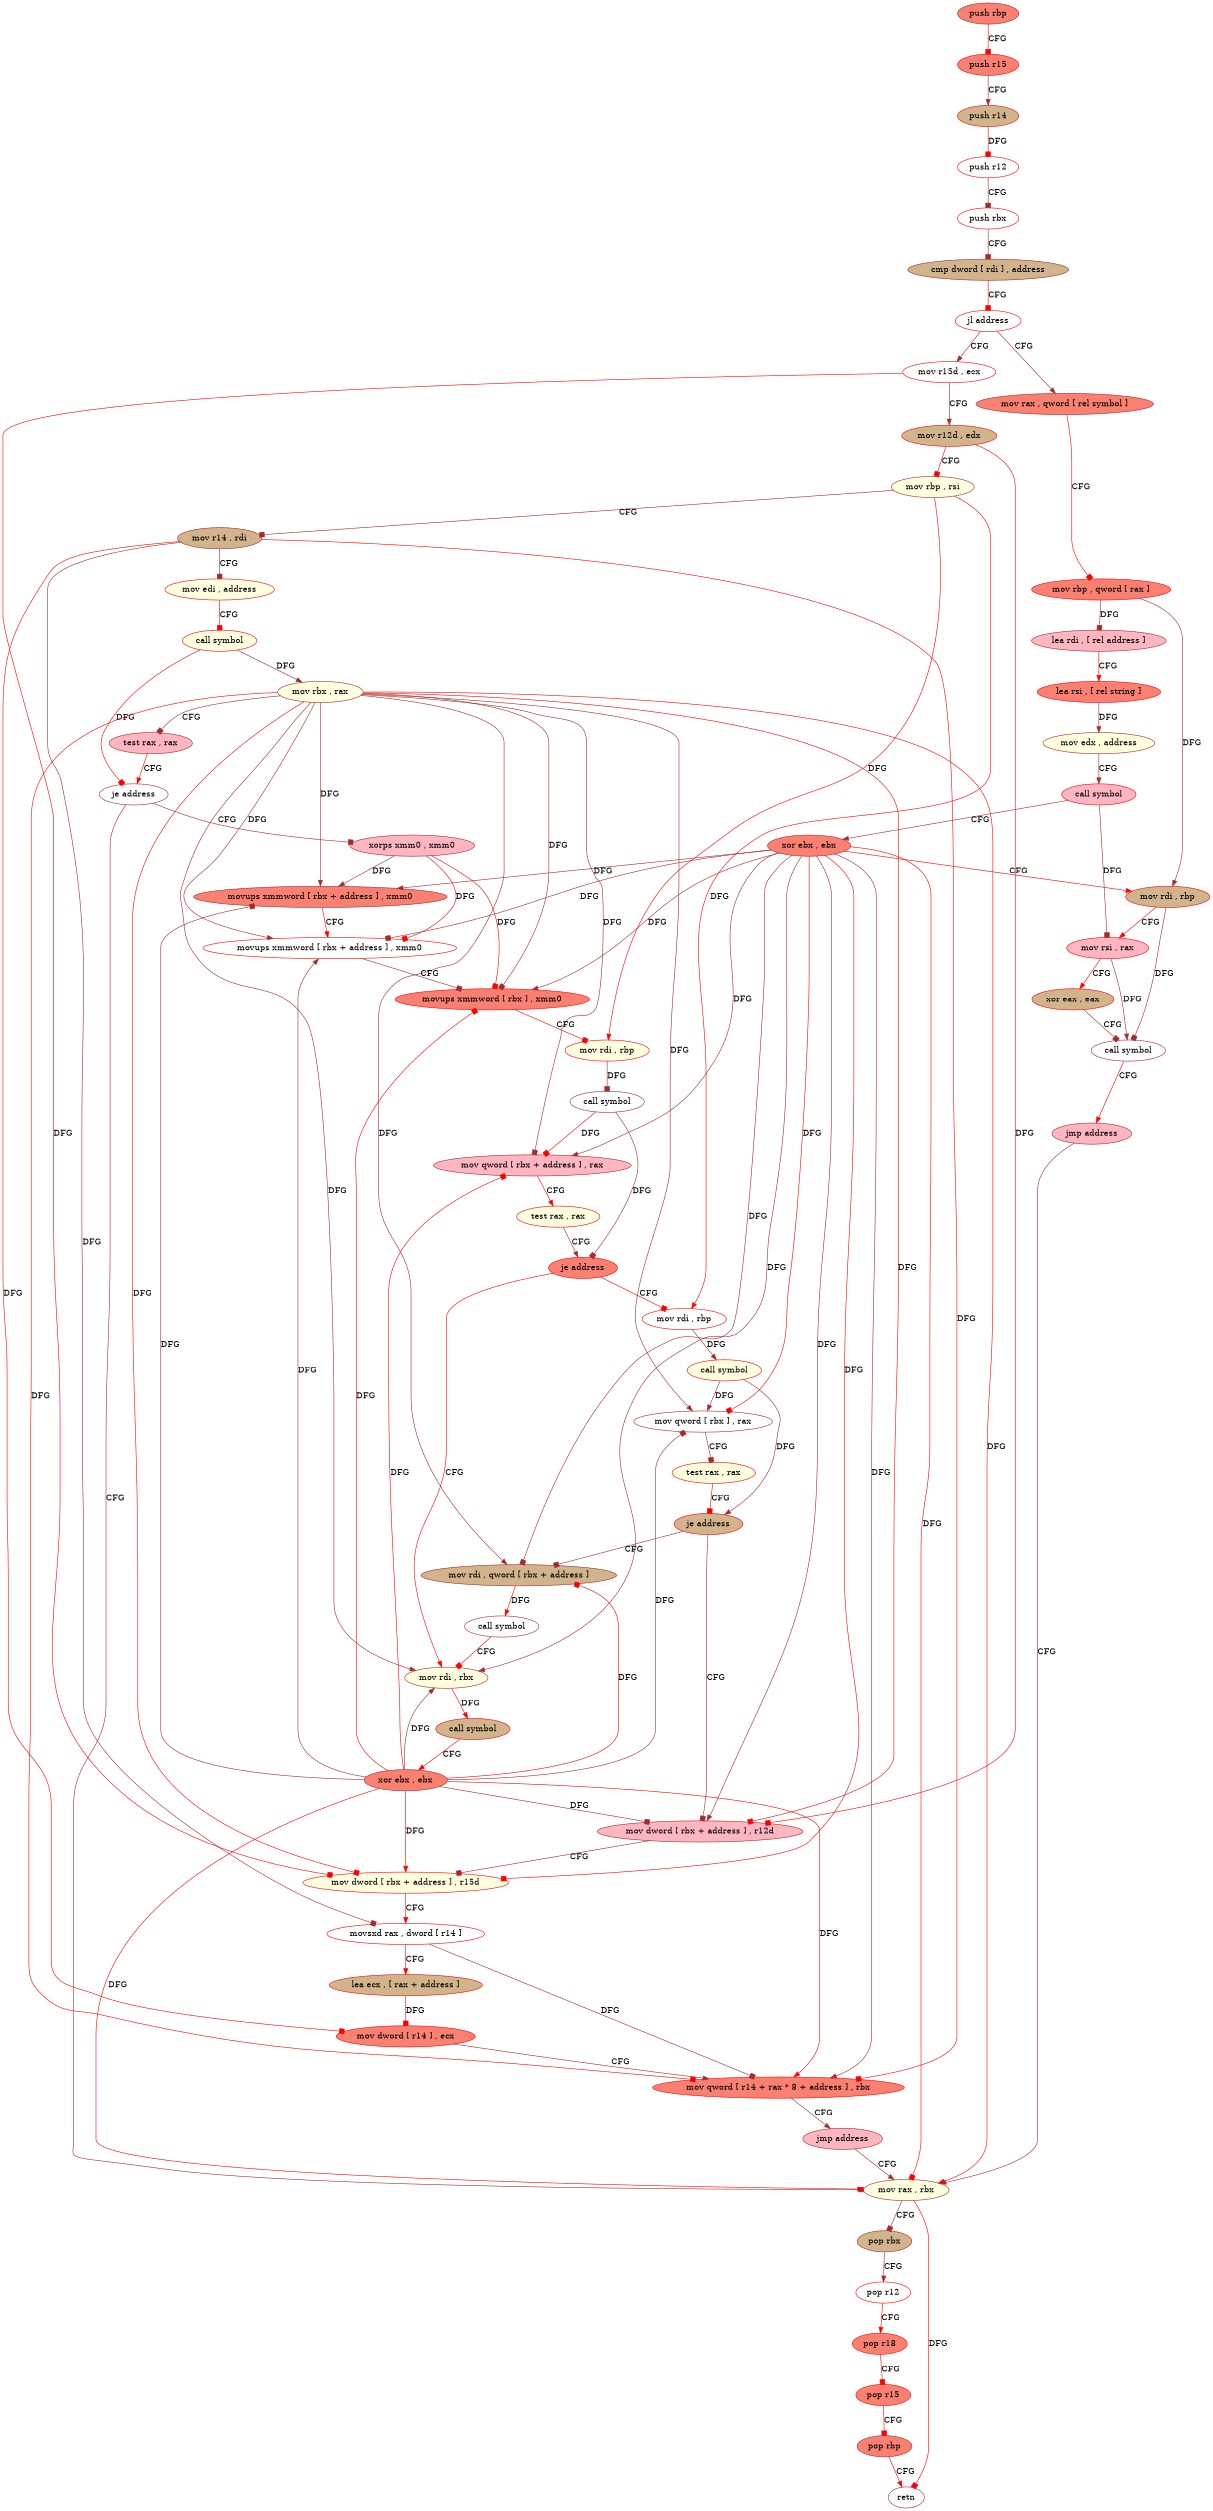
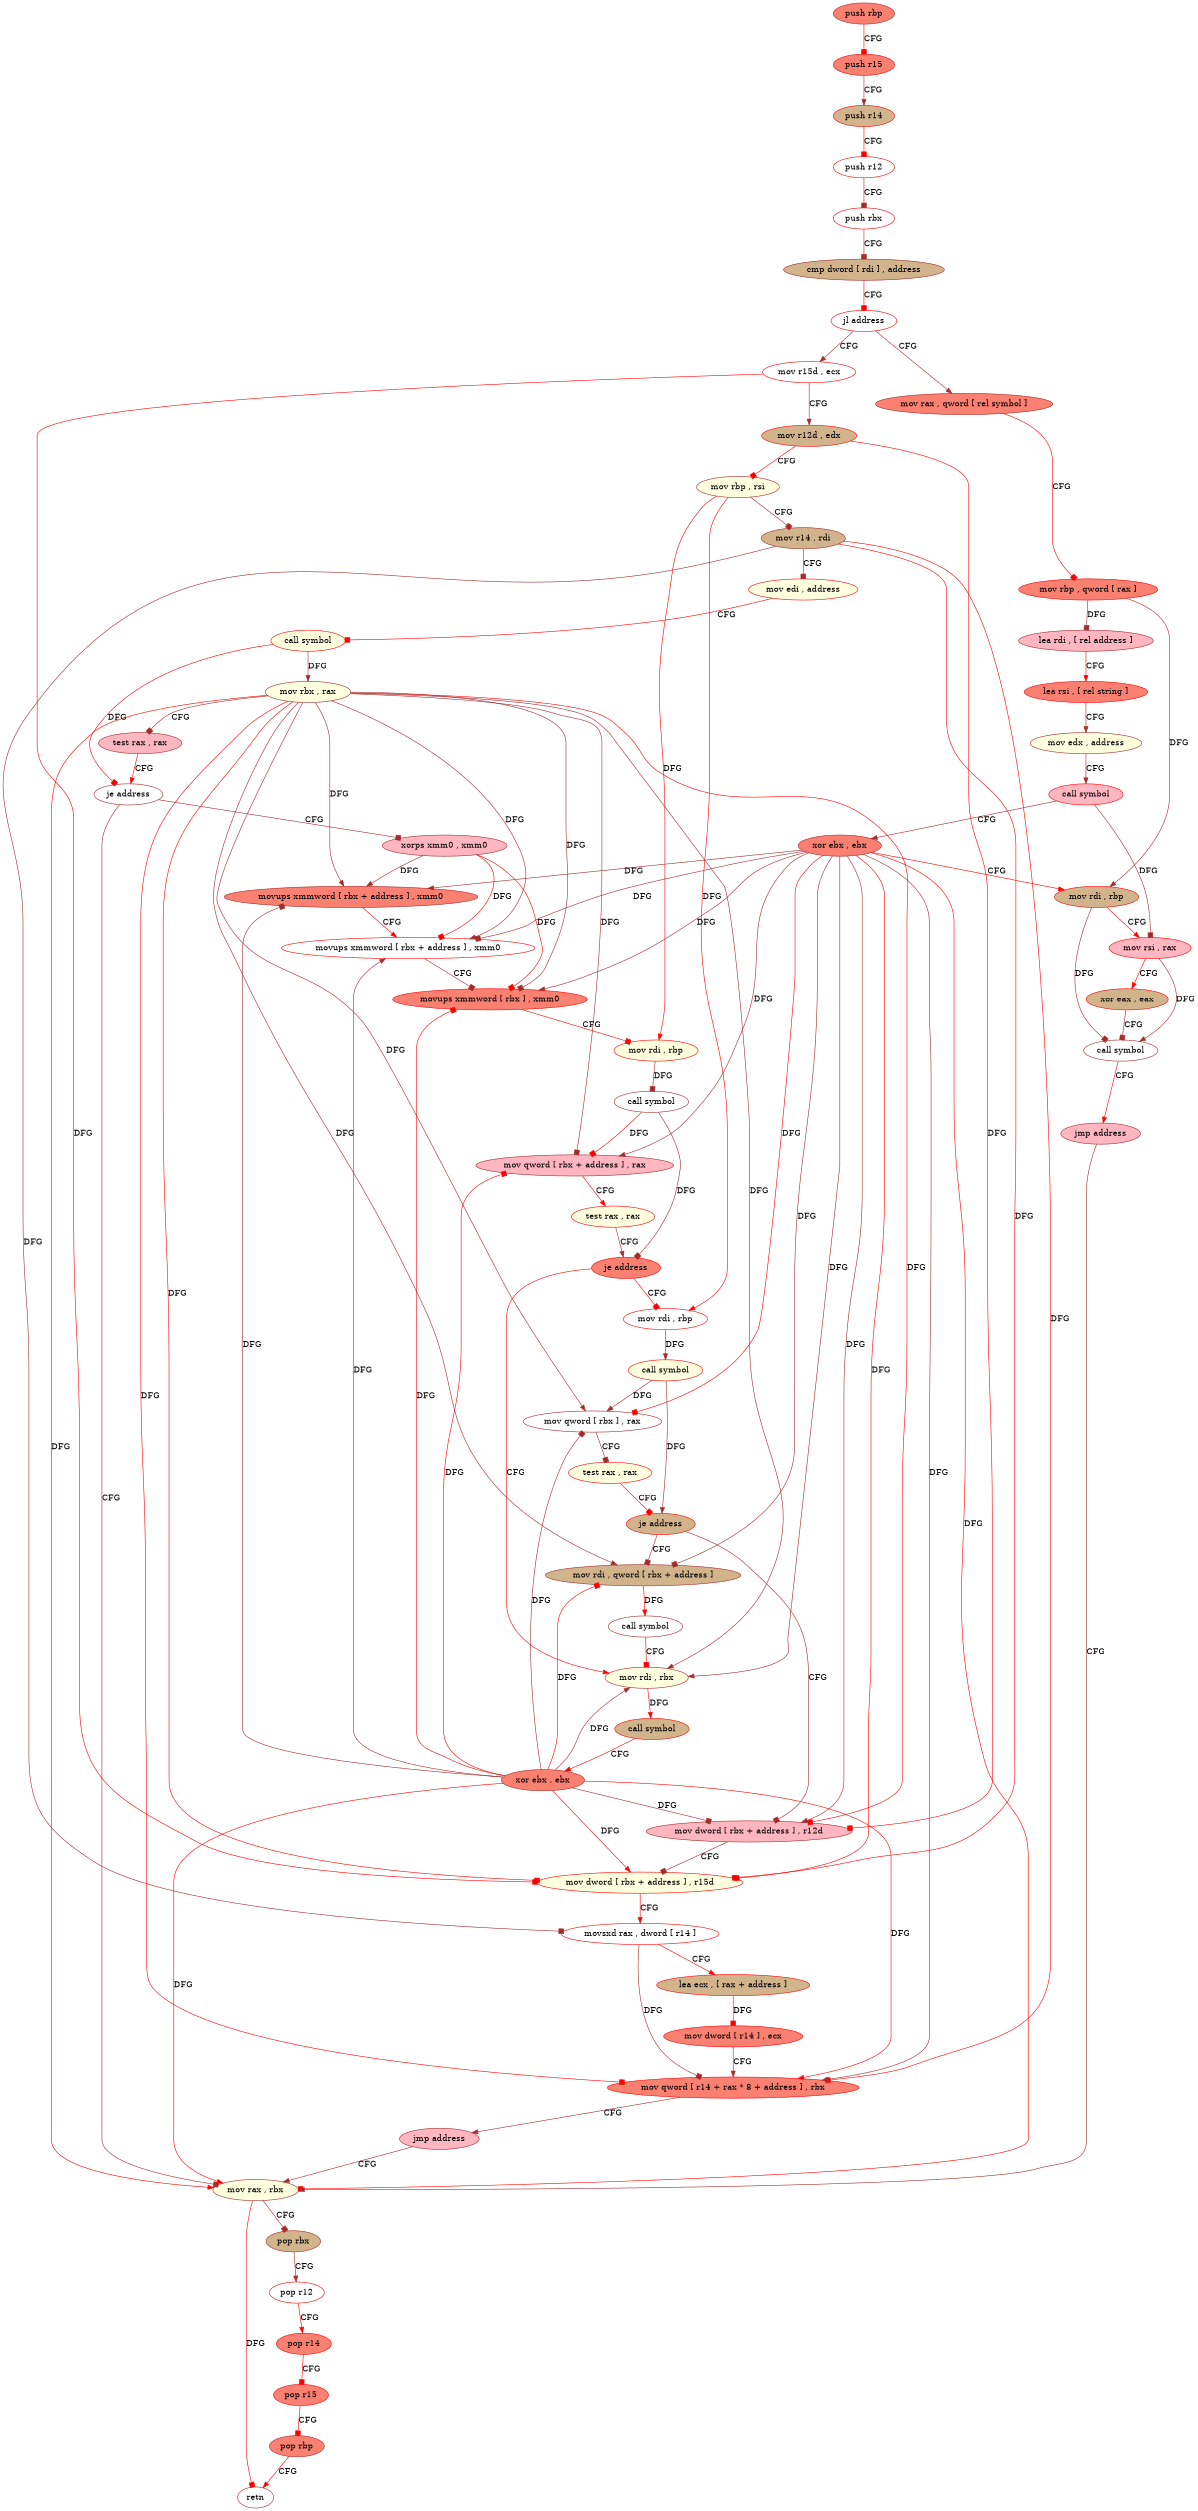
(998, 142) -> (873, 142)
(1109, 718) -> (1095, 718)
(7, 1352) -> (1015, 1268)
(880, 2344) -> (304, 2344)
